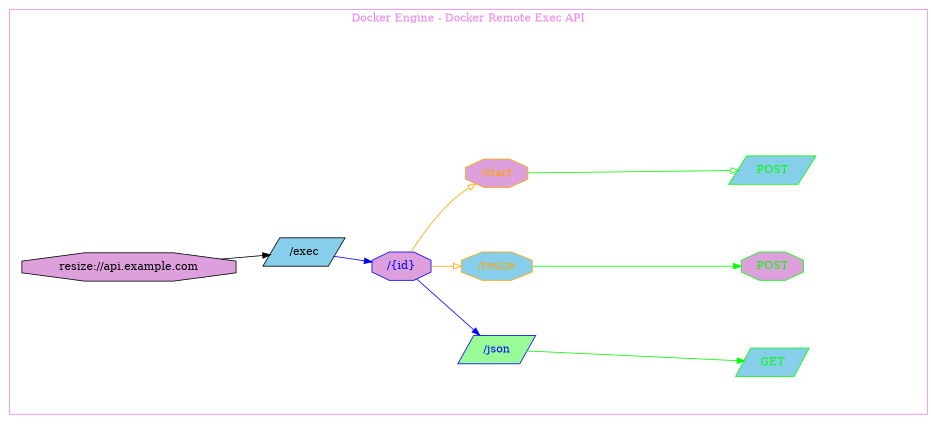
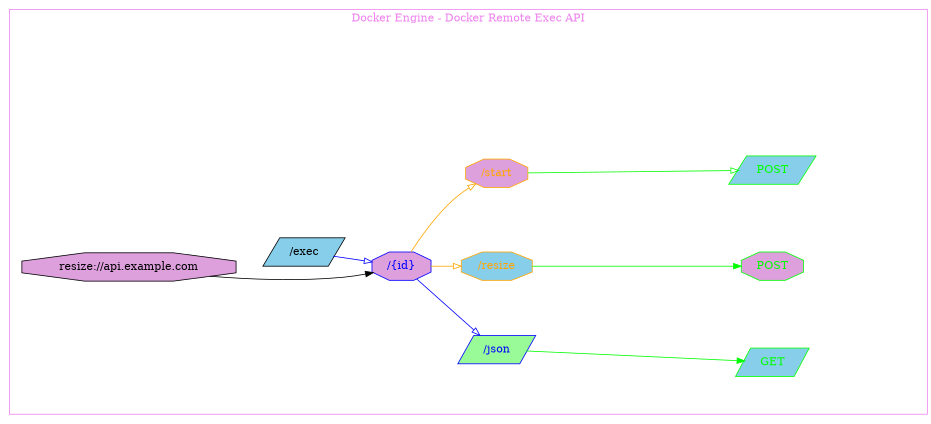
(242, 257) -> (288, 280)
(349, 258) -> (349, 258)
(445, 304) -> (445, 304)
